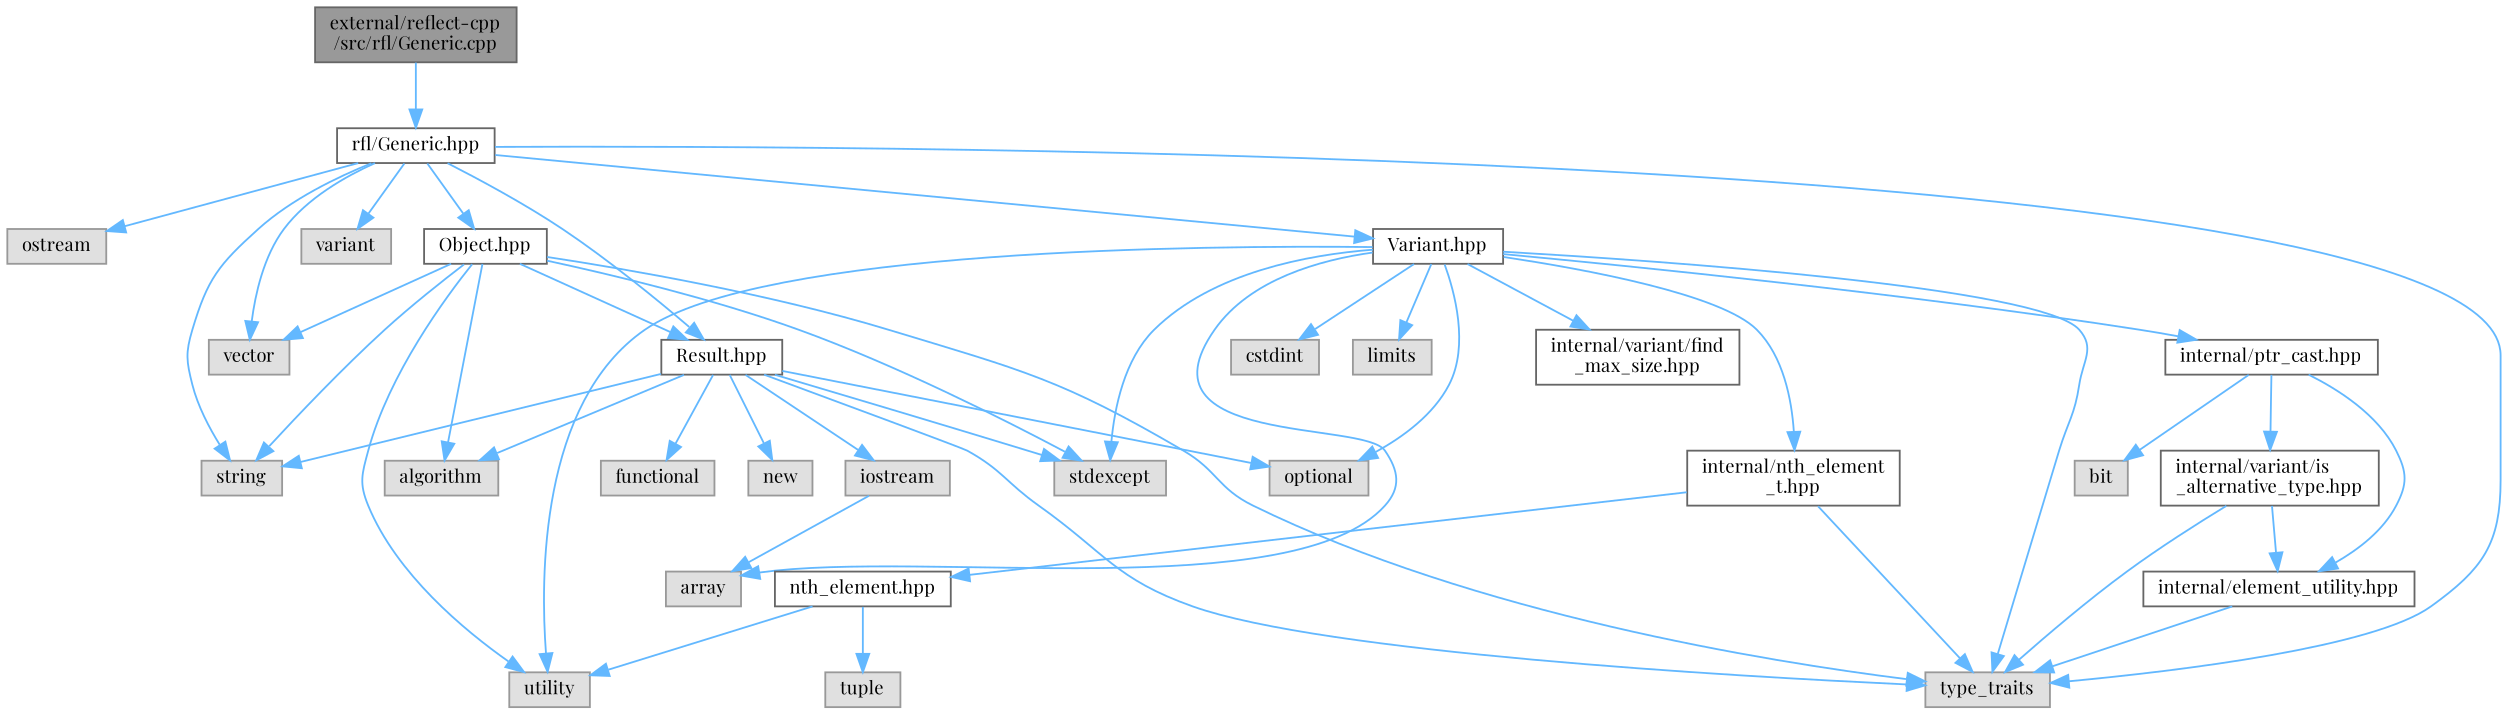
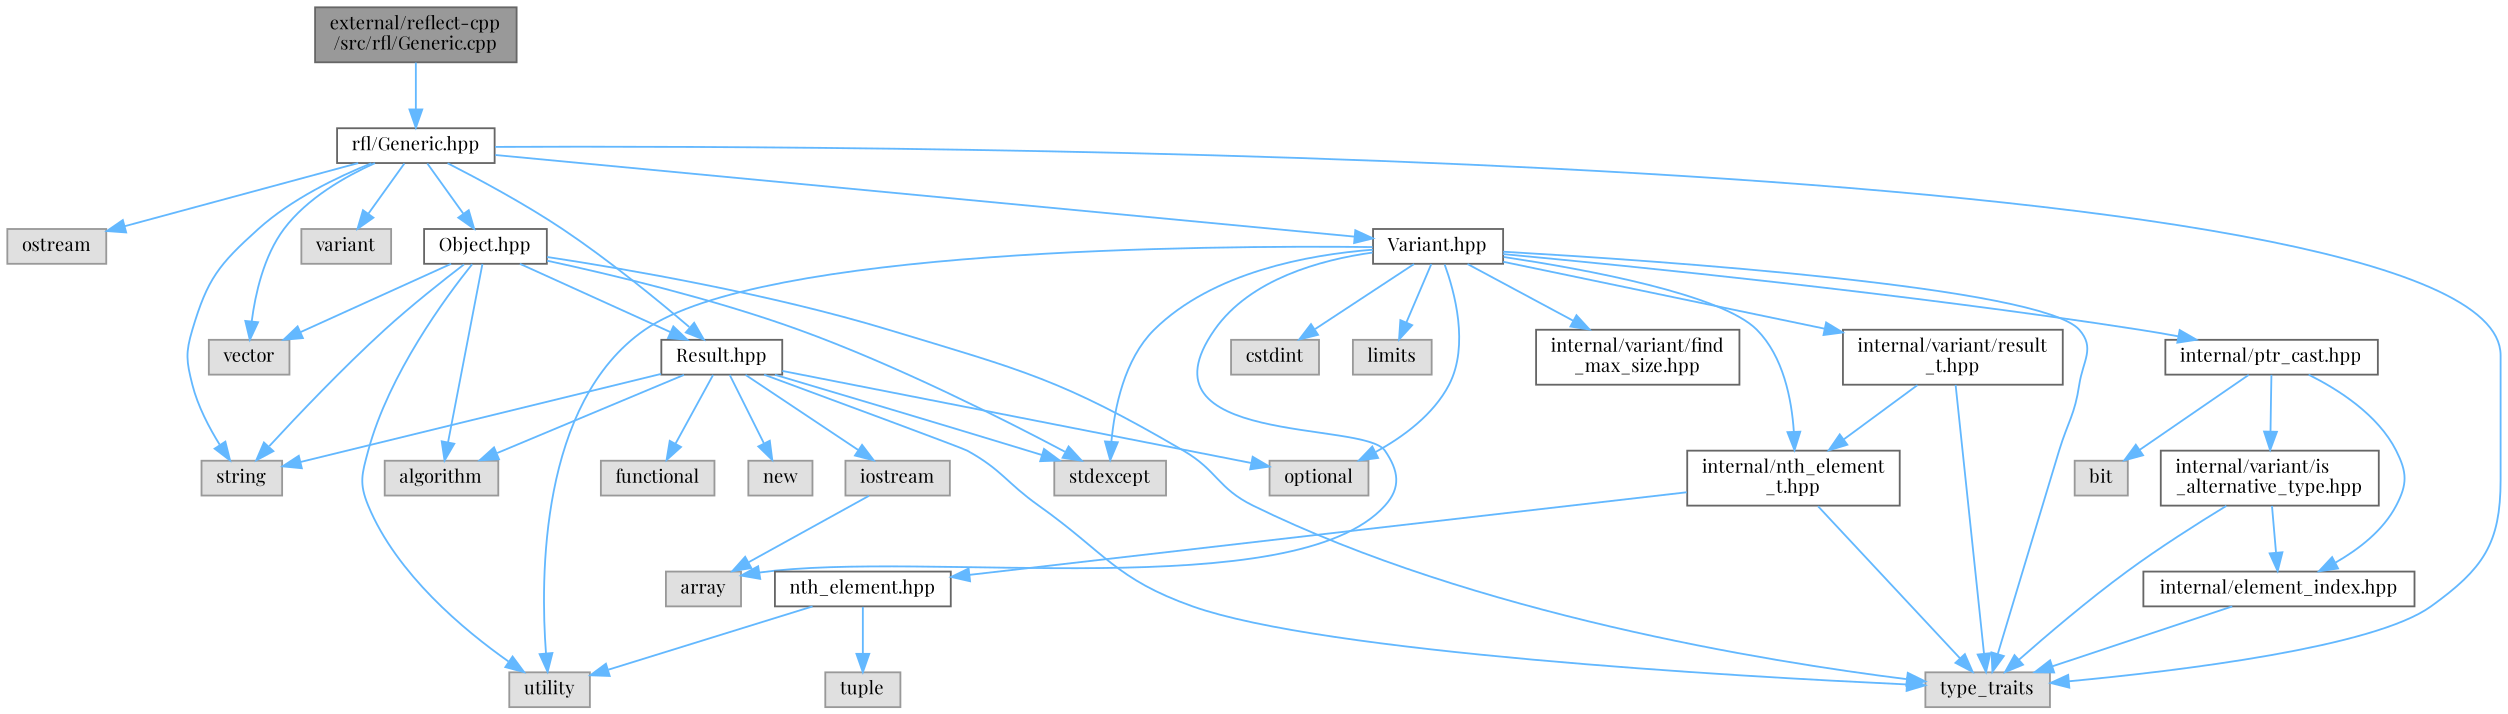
none -> (1953, 357)
(2279, 589) -> (2279, 589)
